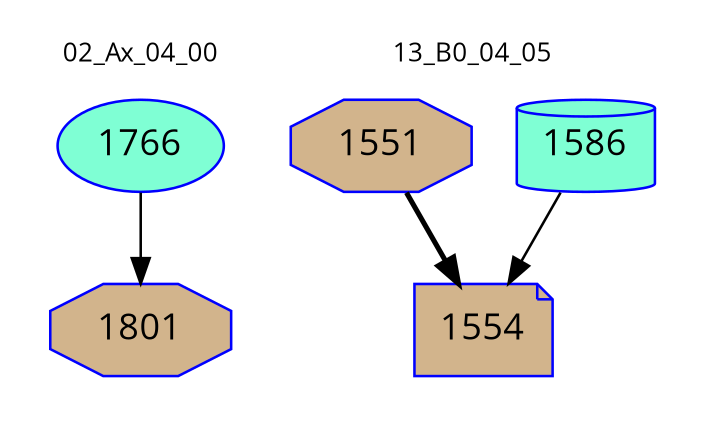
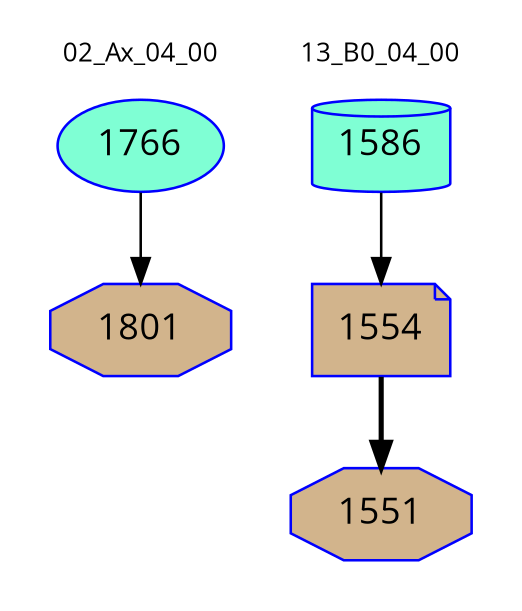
(473, 55) -> (381, 55)
(426, 227) -> (381, 410)
